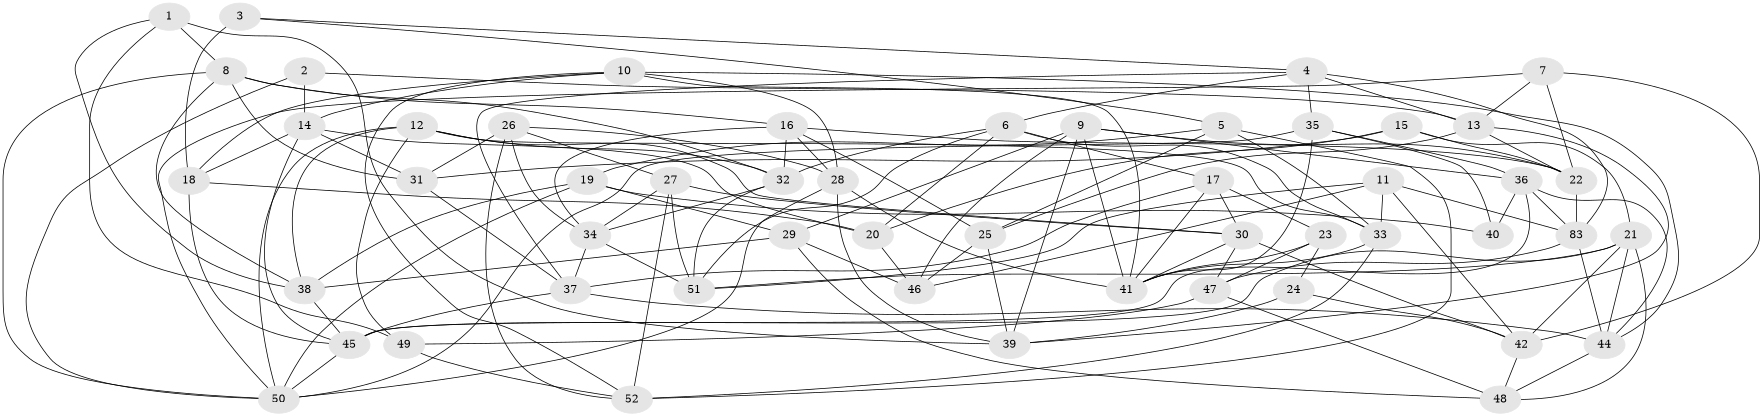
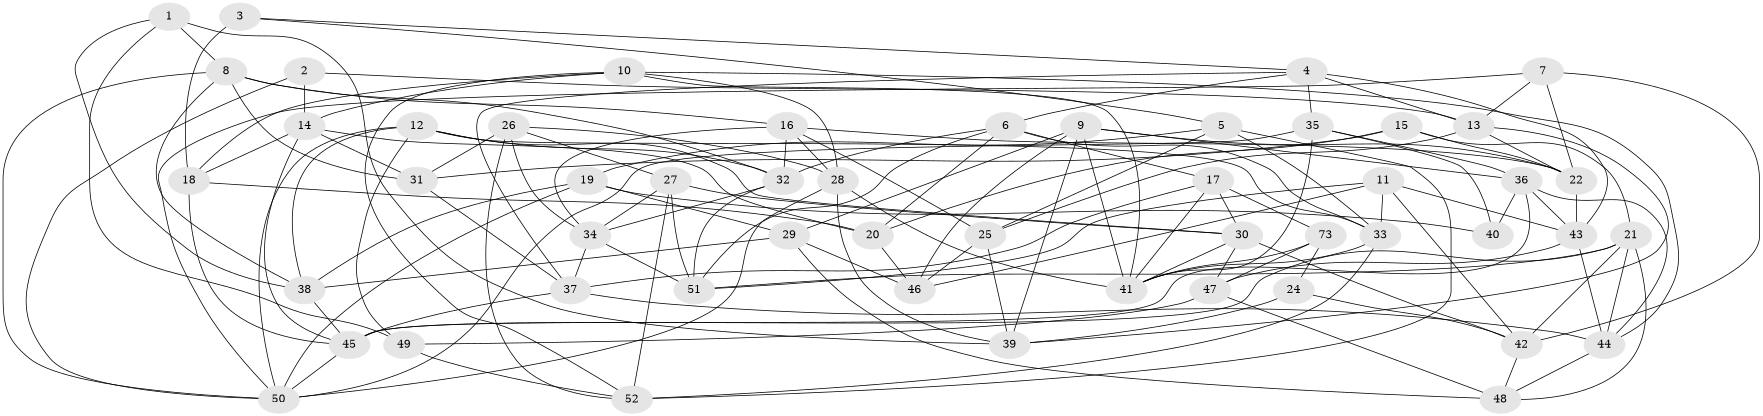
(1326, 236) -> (1326, 236)
(1576, 236) -> (1576, 236)
